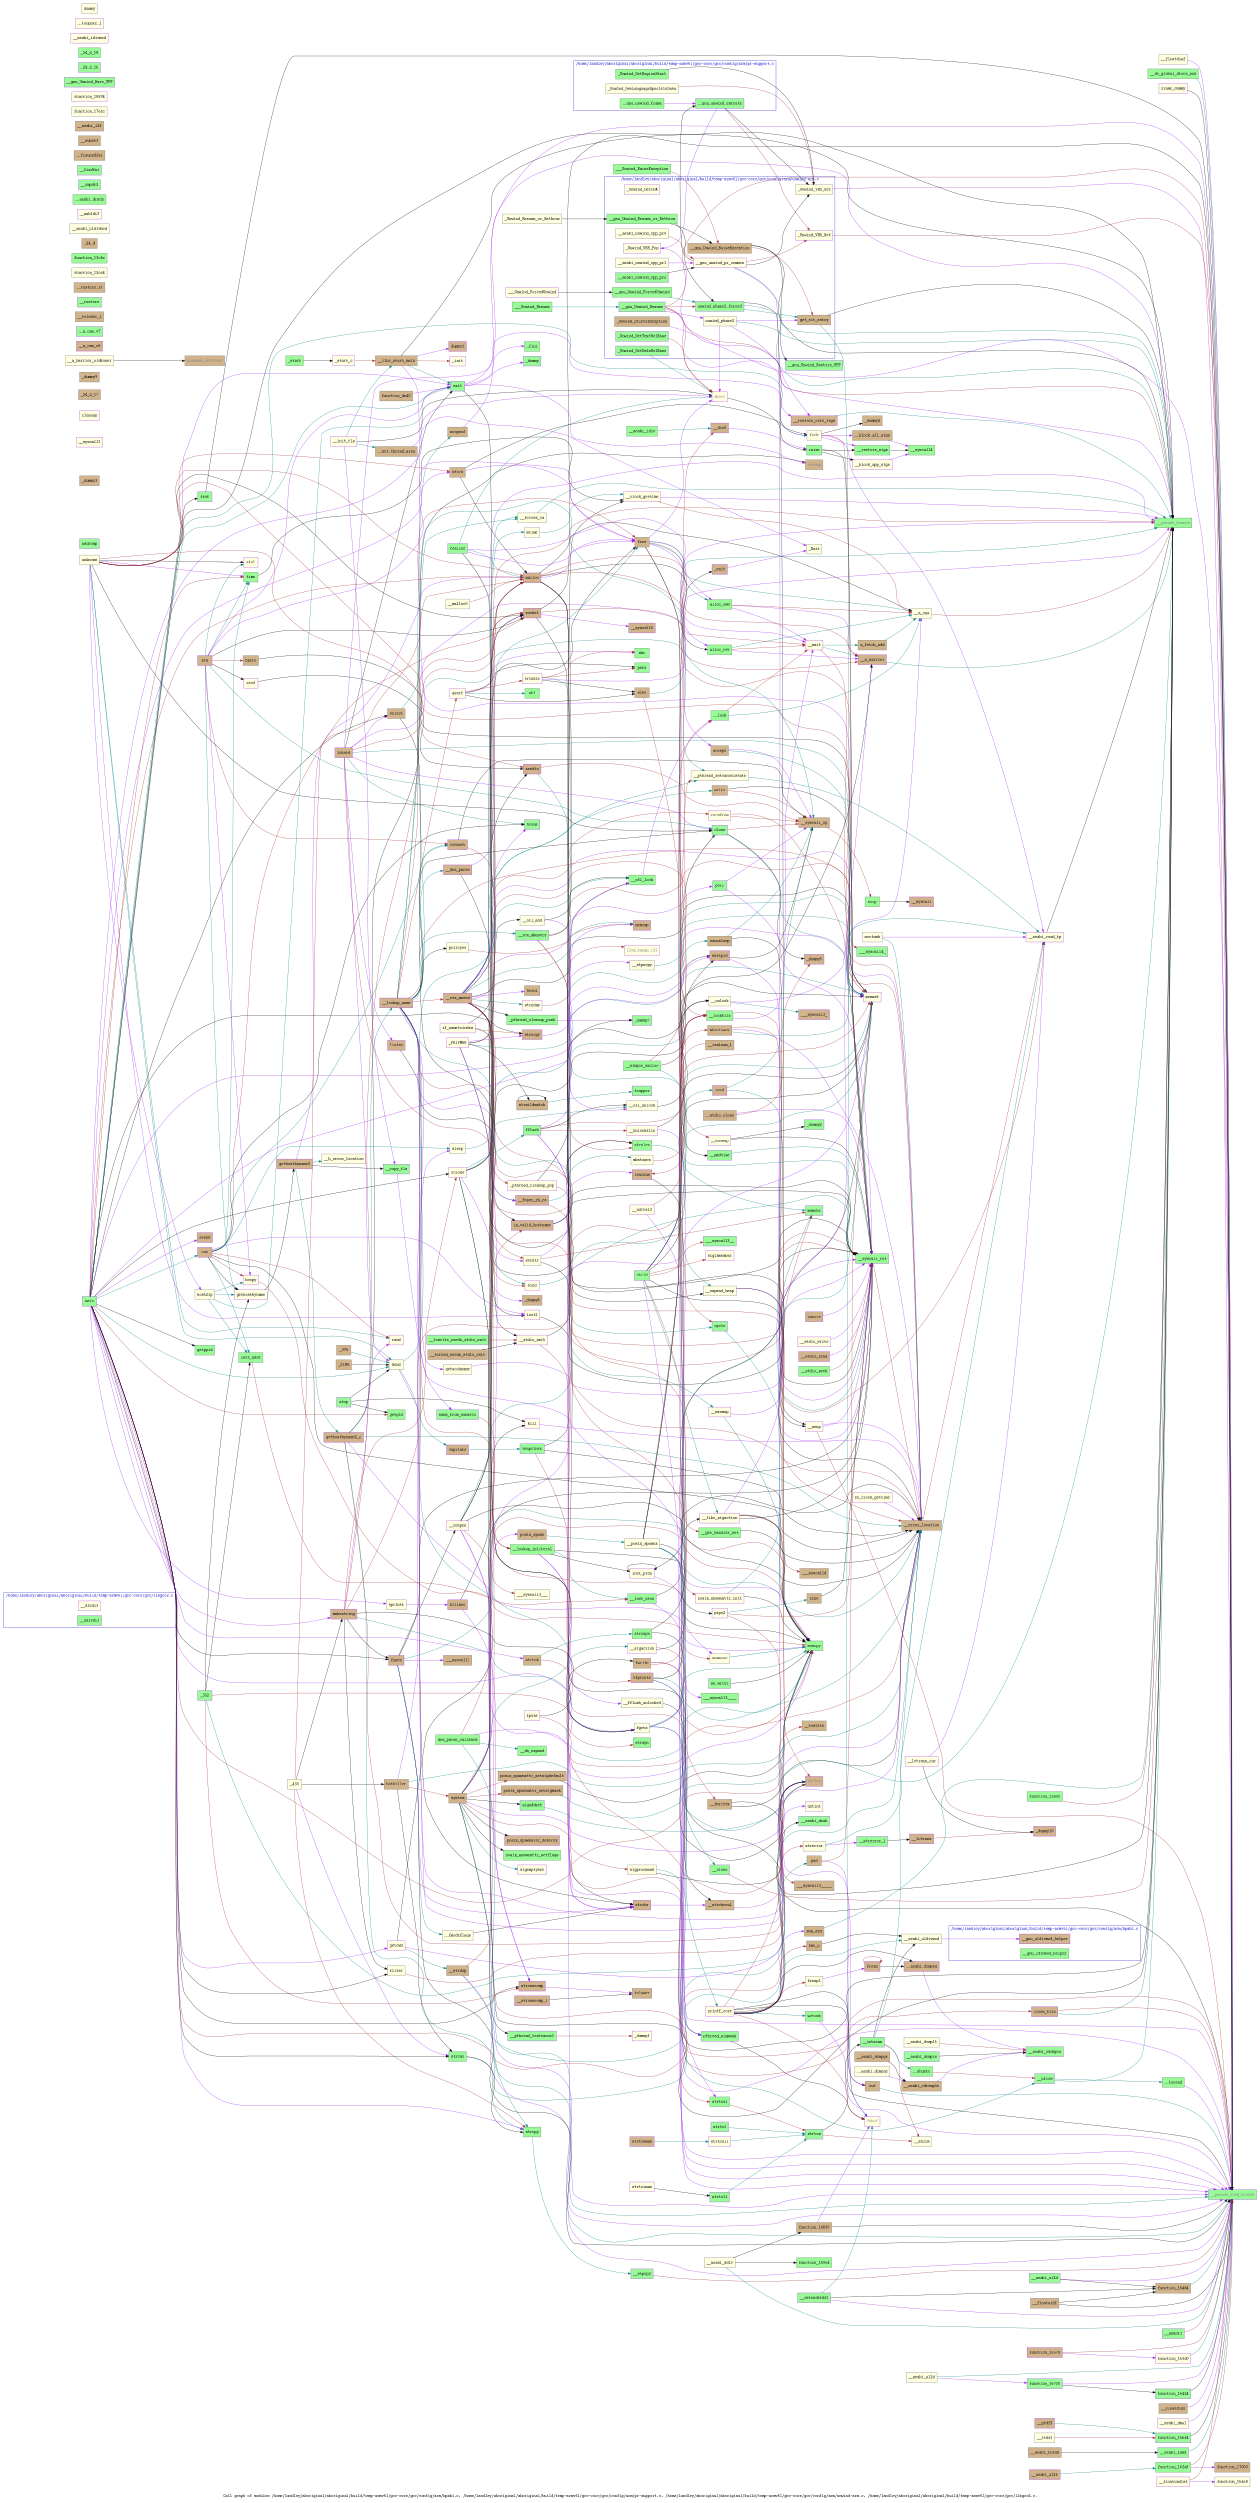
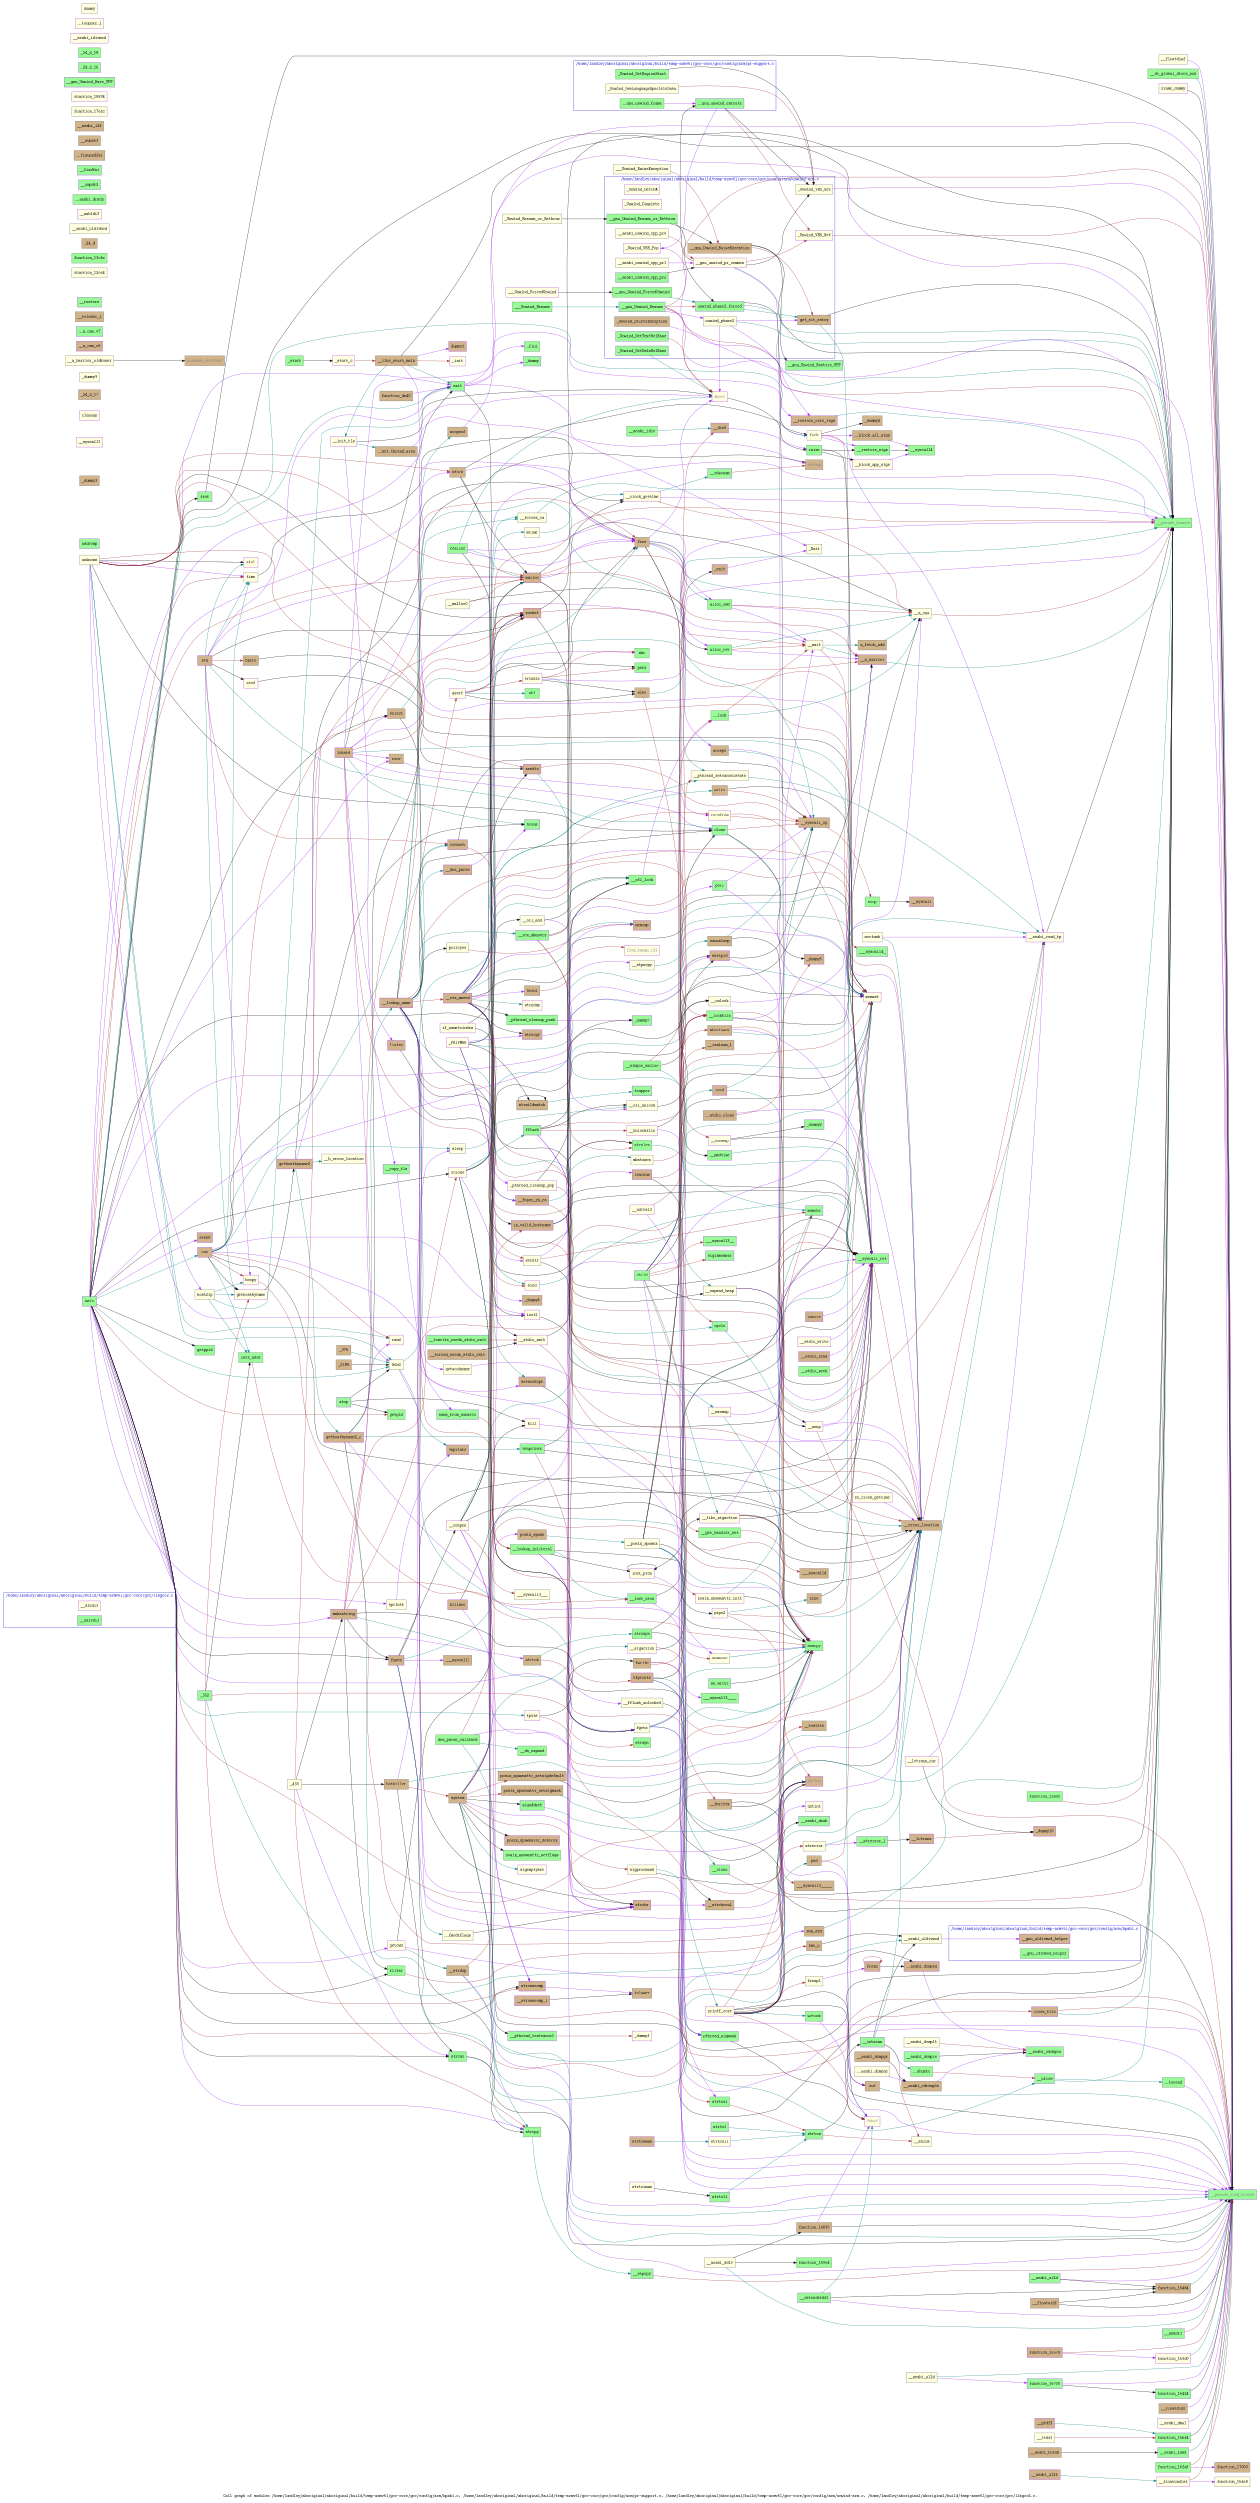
(642, 169) -> (642, 169)
none -> (642, 204)
(89, 287) -> none
(89, 377) -> (89, 377)
(364, 399) -> (363, 397)
none -> (720, 473)
(651, 564) -> (606, 588)
(251, 577) -> (251, 577)
(642, 628) -> none
(814, 645) -> (814, 645)
none -> (396, 759)
(495, 815) -> (495, 815)
none -> (856, 873)
(574, 958) -> (574, 957)
(570, 998) -> (570, 998)
(896, 1008) -> (729, 870)
(814, 1015) -> none
(497, 1032) -> none
(490, 1048) -> (471, 1094)
(492, 1090) -> (492, 1090)
(683, 1111) -> (684, 1119)
(346, 1167) -> (330, 702)
(720, 1256) -> (720, 1256)
(609, 1292) -> (529, 1149)
none -> (532, 1382)
(215, 1495) -> (215, 1495)
(777, 1543) -> (777, 1543)
(426, 1605) -> (409, 1523)
none -> (187, 1704)
(396, 1971) -> (396, 1971)
(1107, 2471) -> (1107, 2478)
